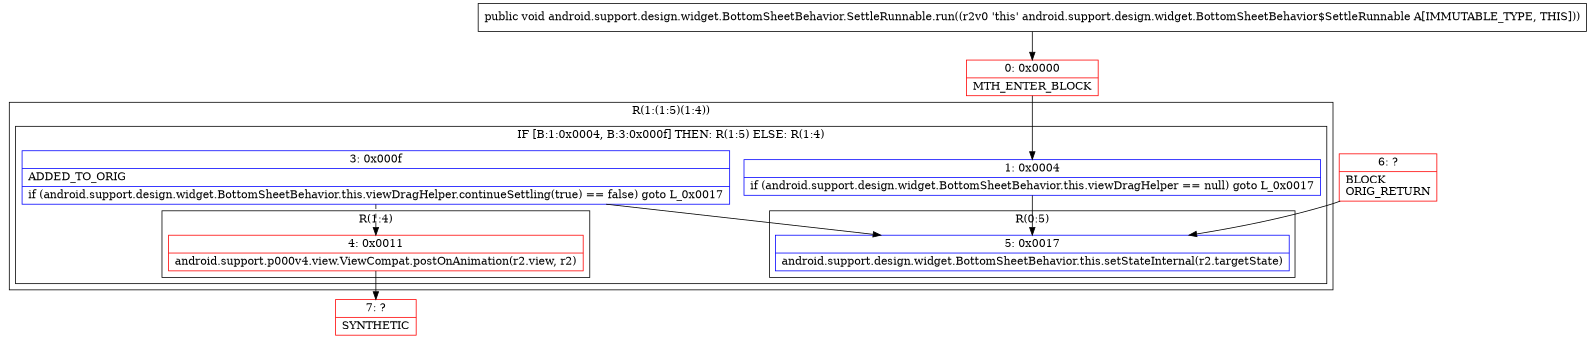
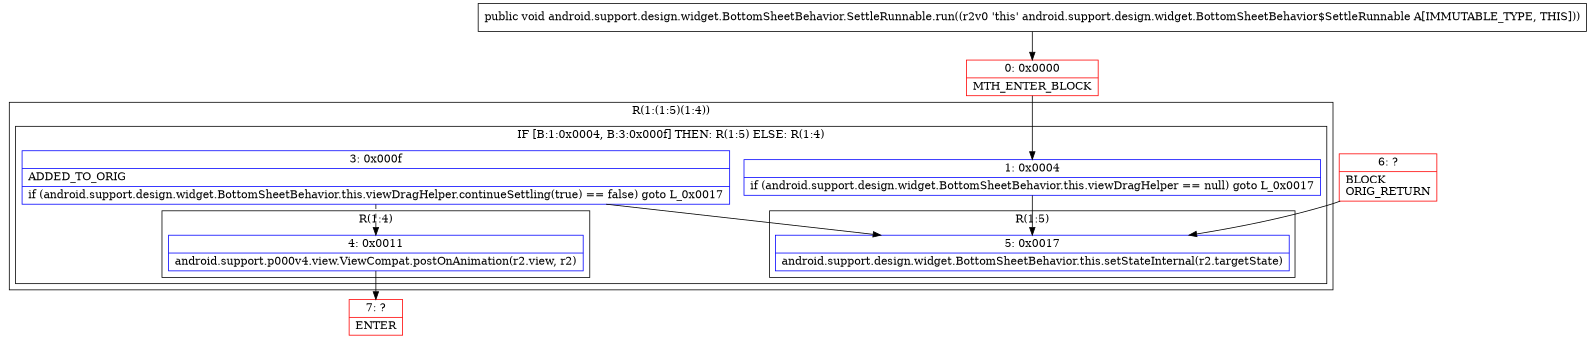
(1032, 220) -> (1032, 220)
(376, 253) -> (376, 253)
(376, 326) -> (376, 326)
